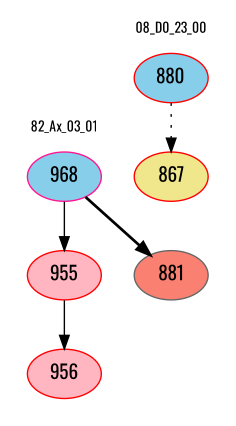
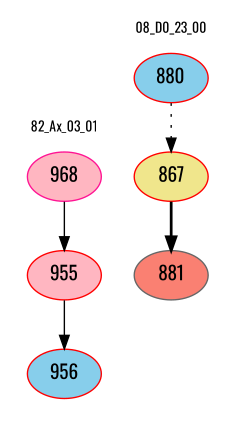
(64, 177) -> (64, 177)
(103, 213) -> (171, 219)
(64, 374) -> (64, 374)
